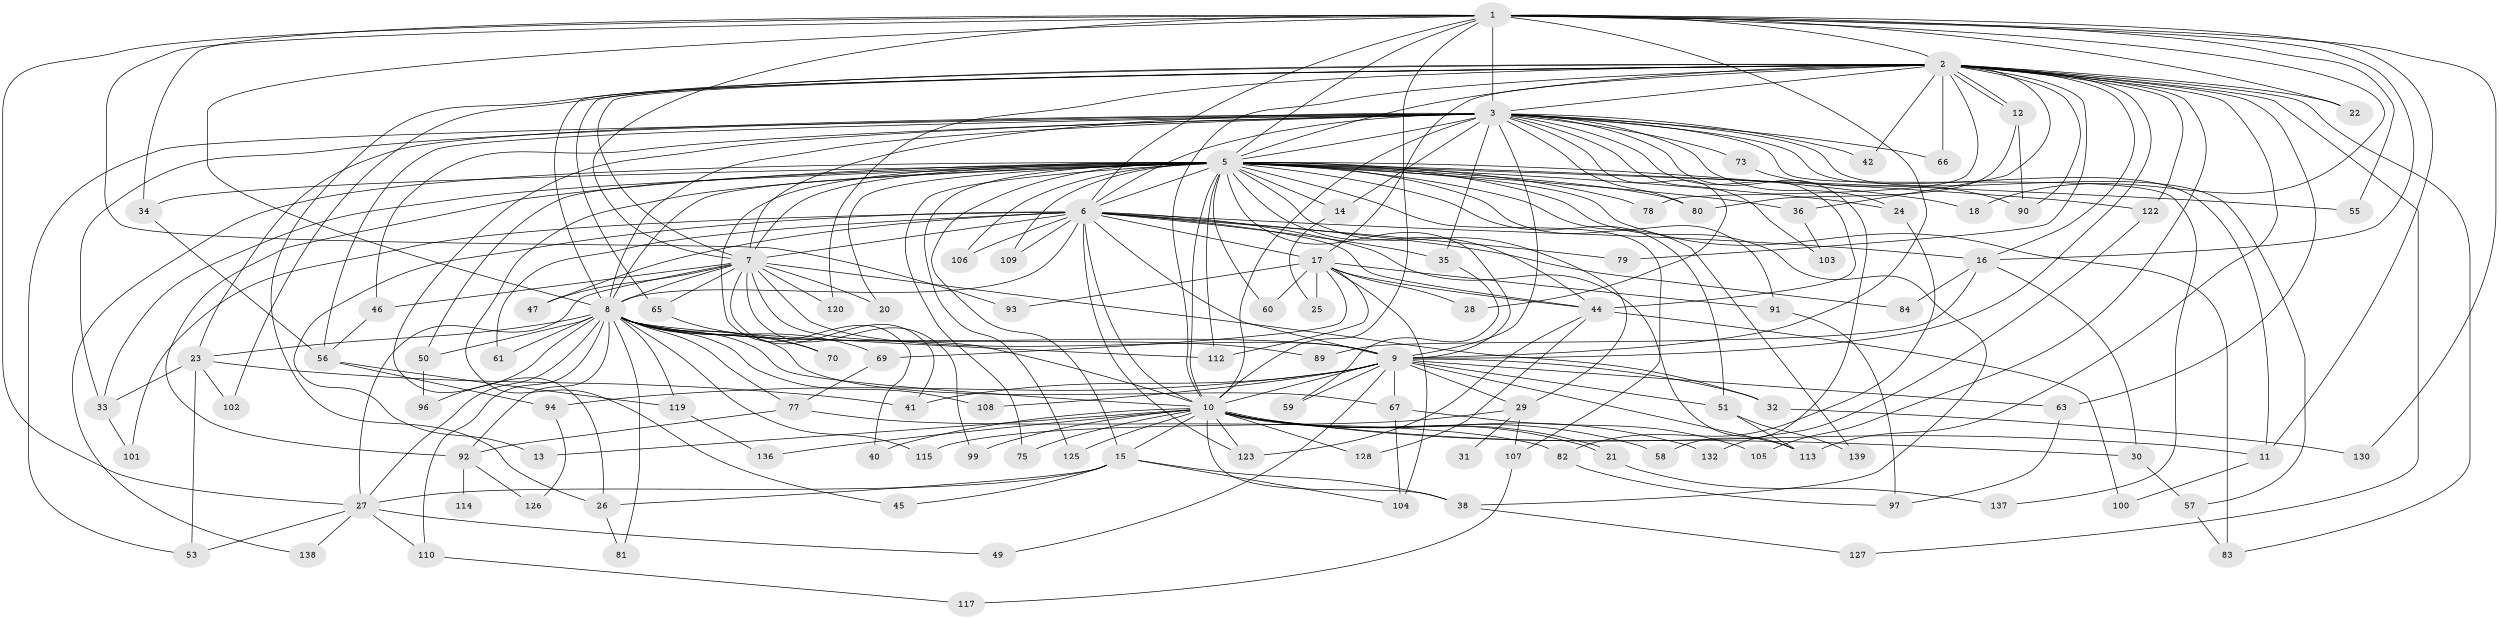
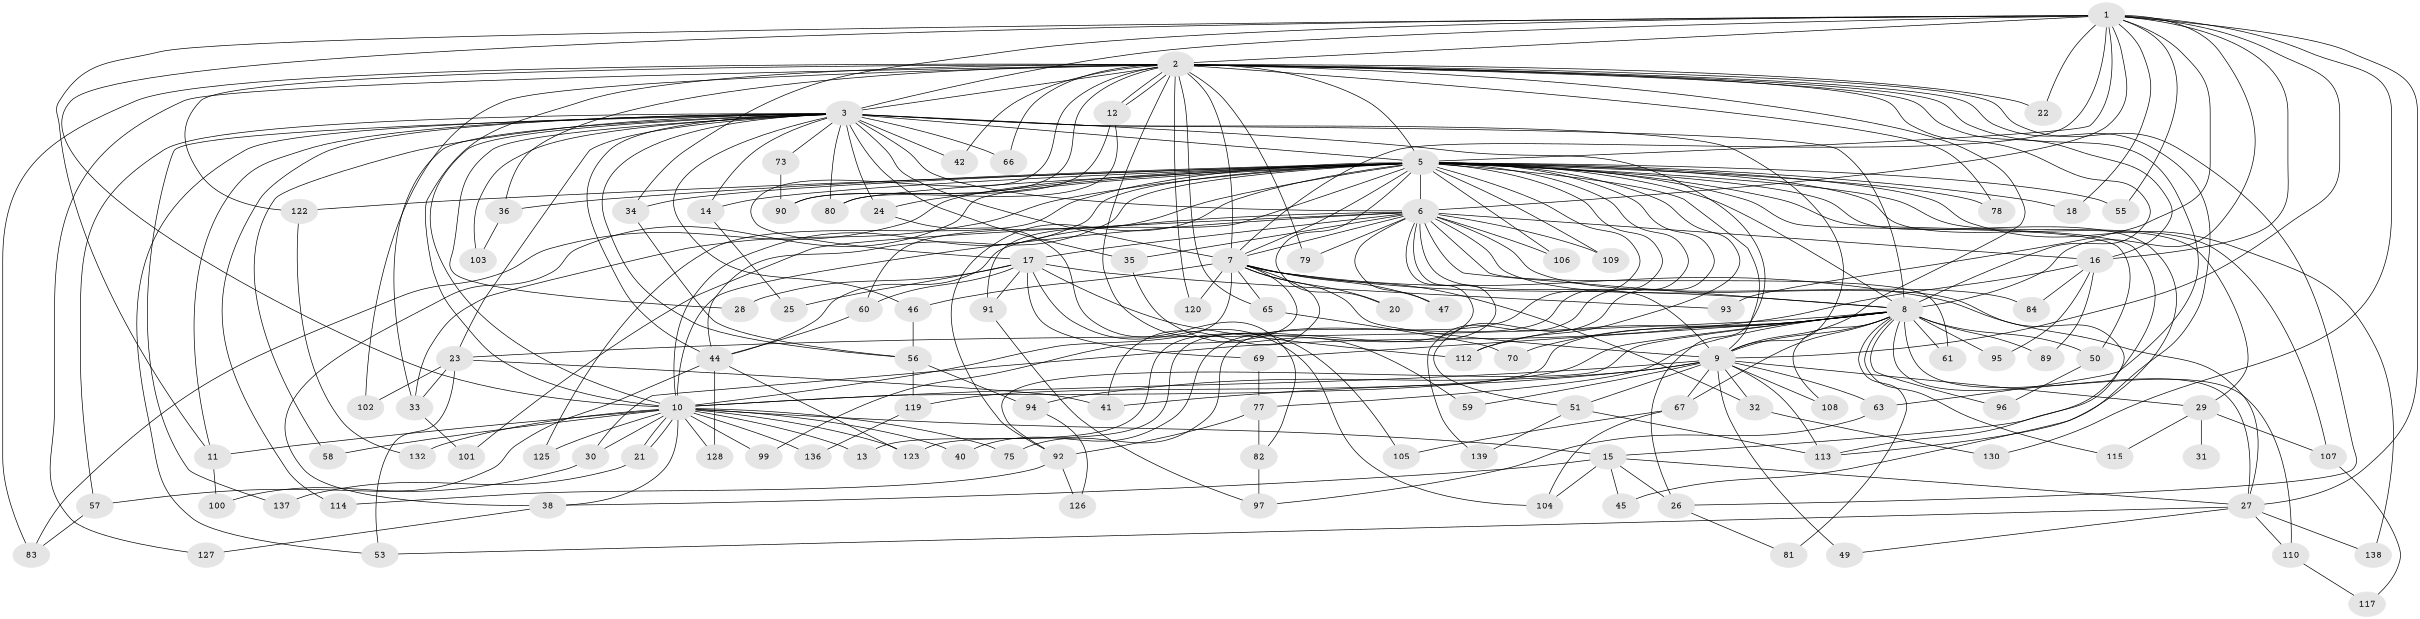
none -> (342, 147)
(1454, 292) -> (803, 333)
none -> (1997, 359)
